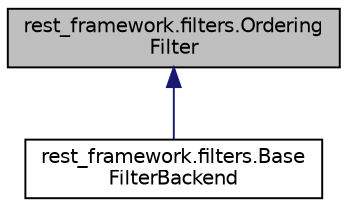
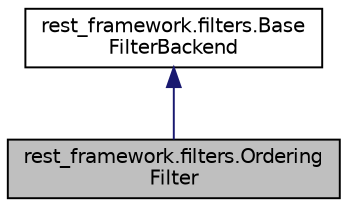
(174, 114) -> (174, 114)
